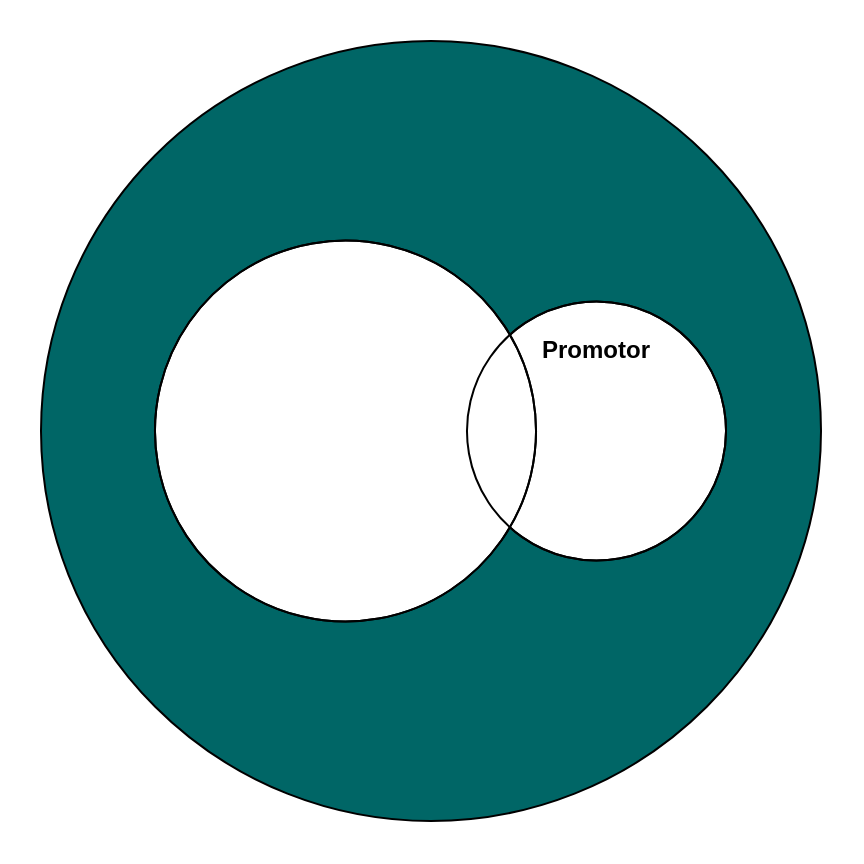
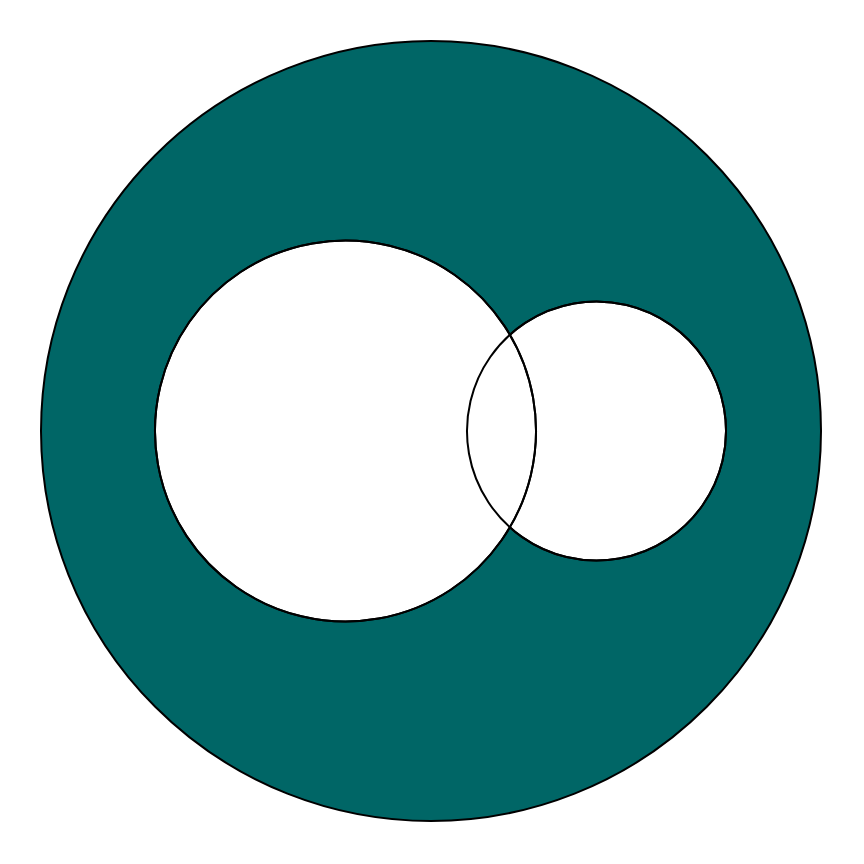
(596, 351) -> none
